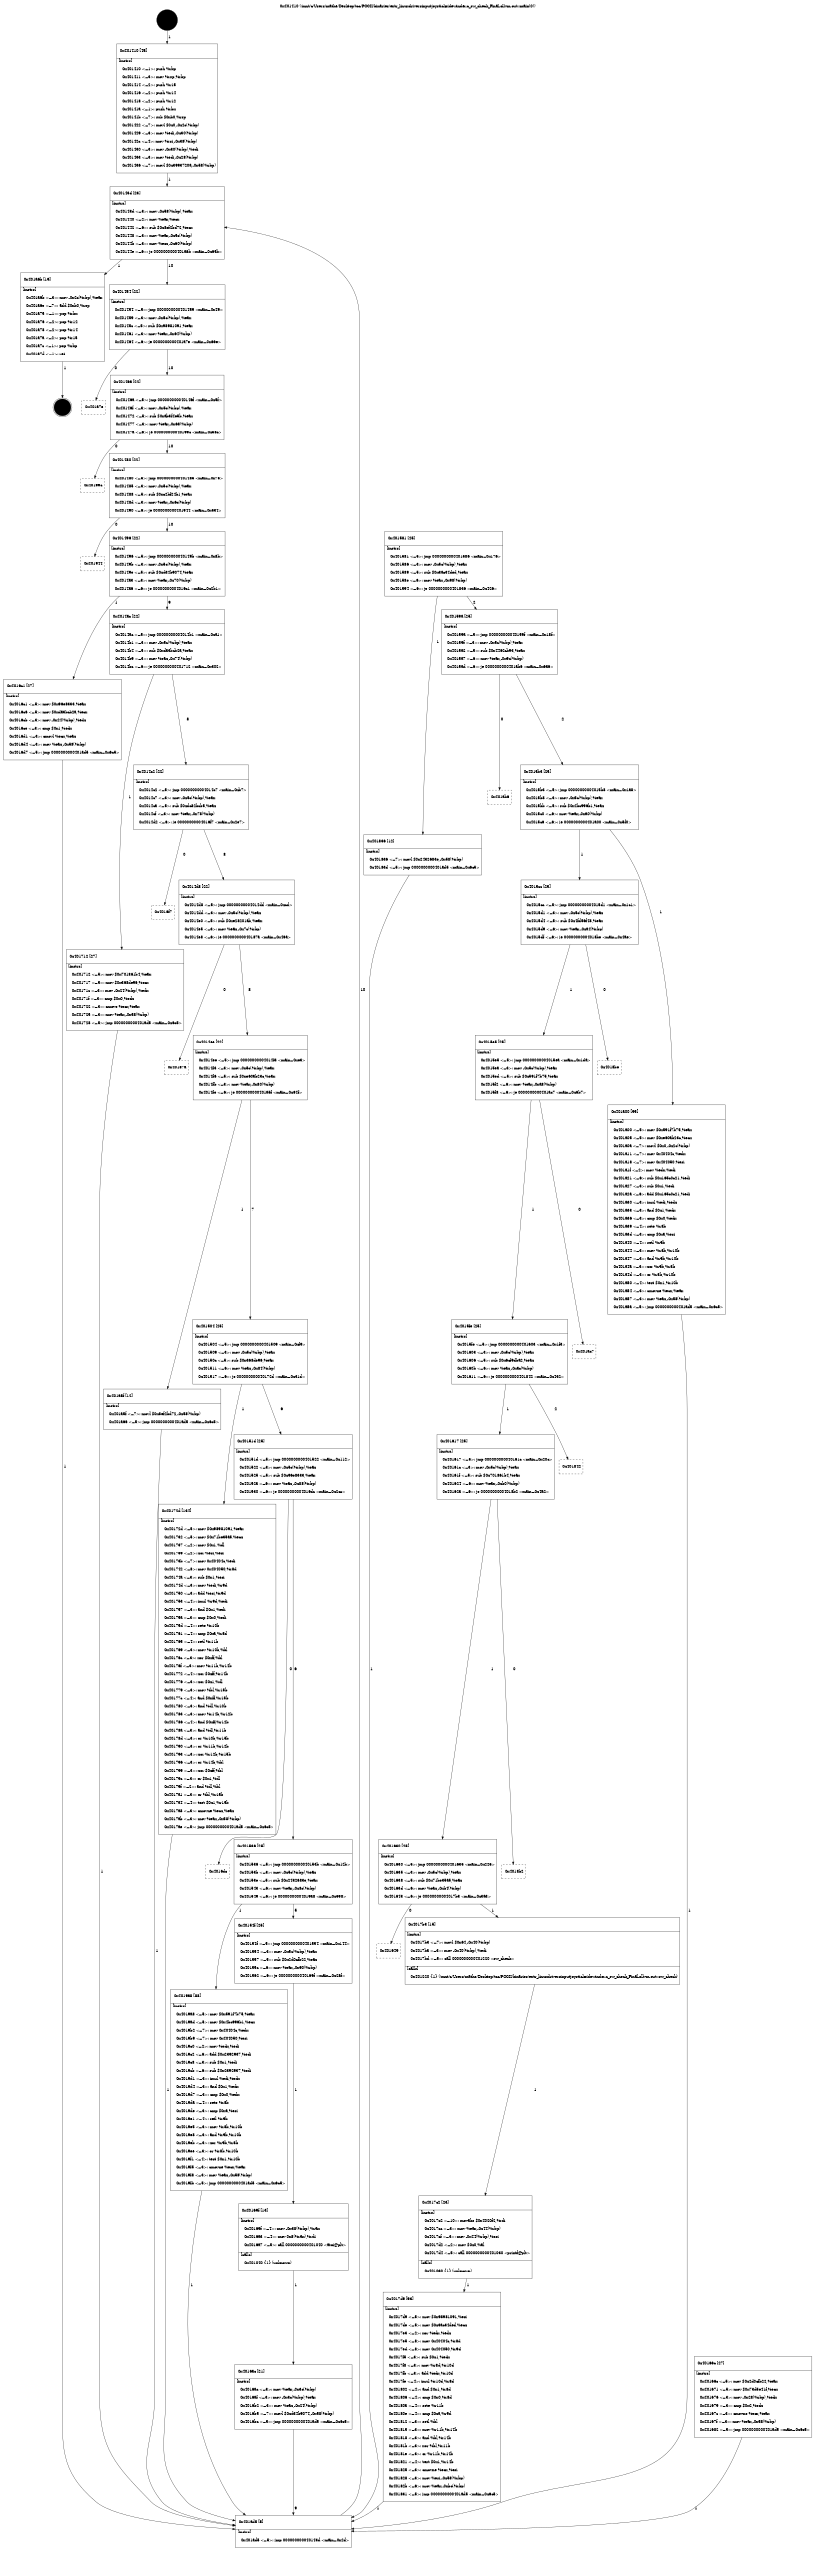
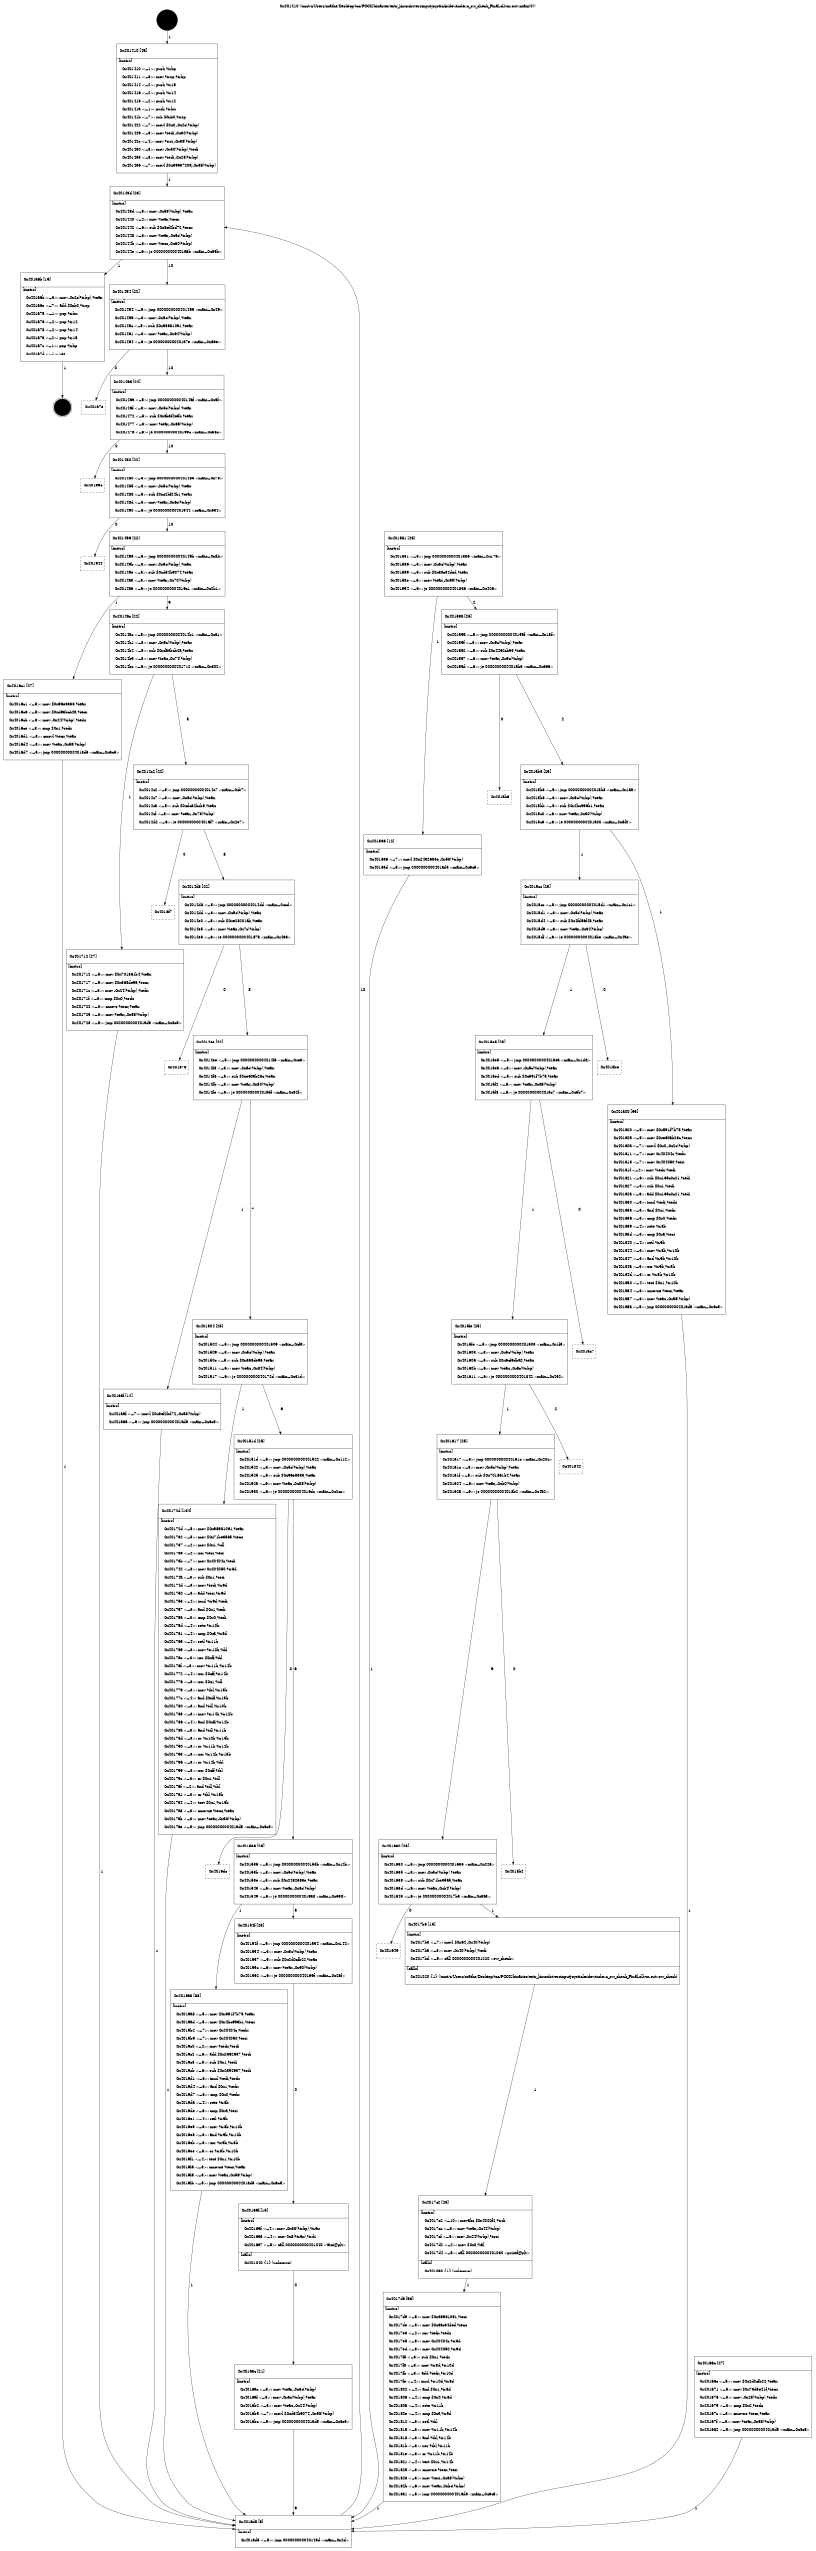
(492, 1669) -> (492, 1669)
(295, 2090) -> (295, 2090)
(295, 2285) -> (295, 2285)
